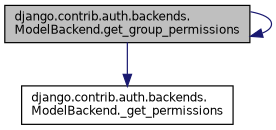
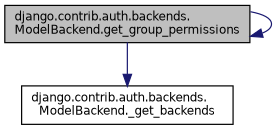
(127, 105) -> (127, 105)
